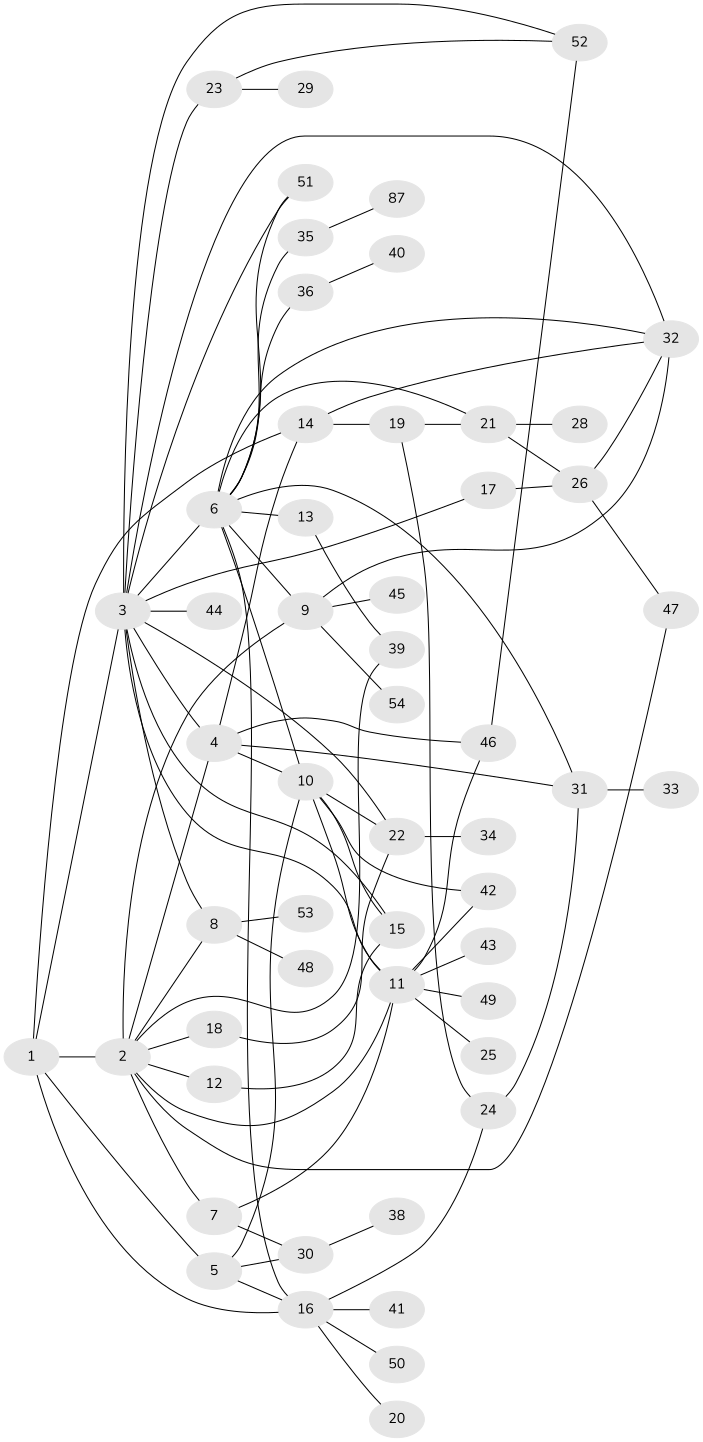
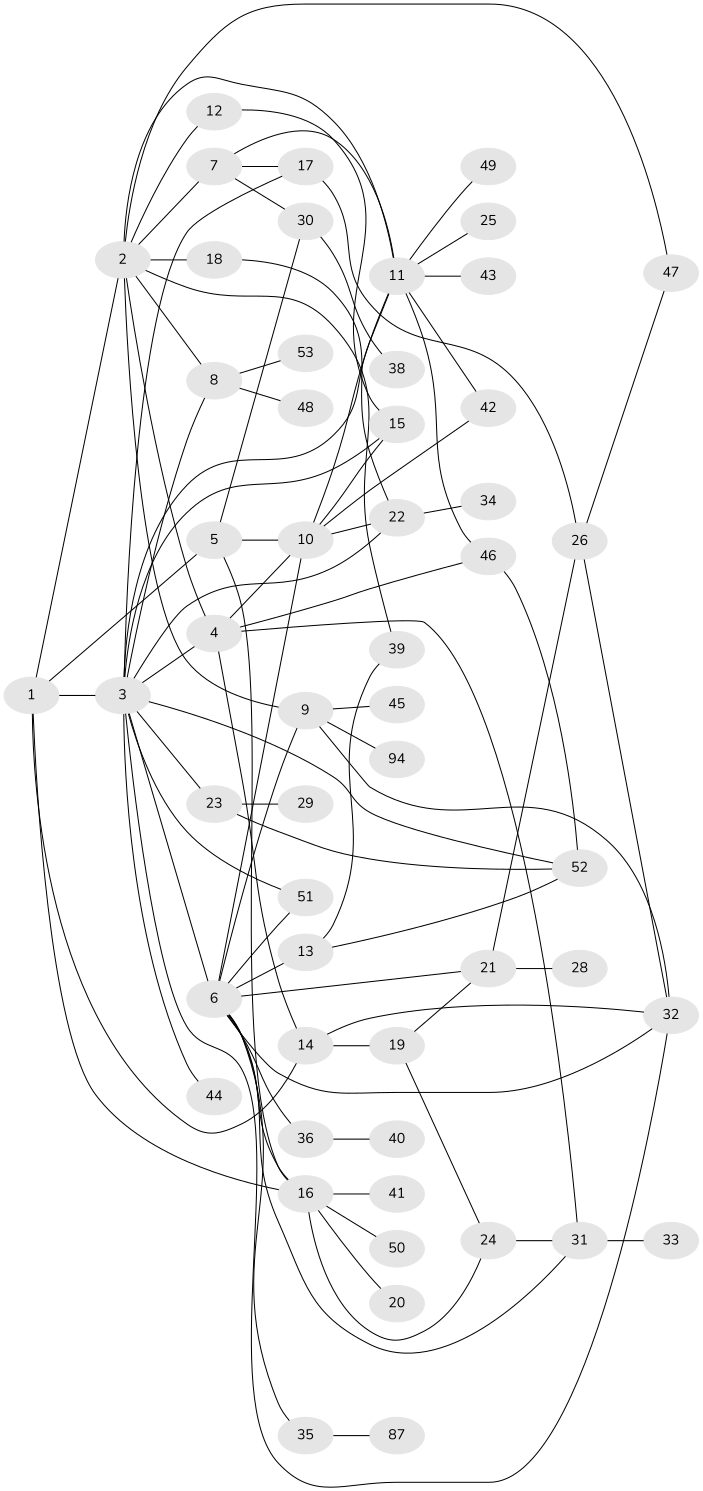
none -> (260, 167)
(397, 705) -> (397, 759)
none -> (447, 919)
